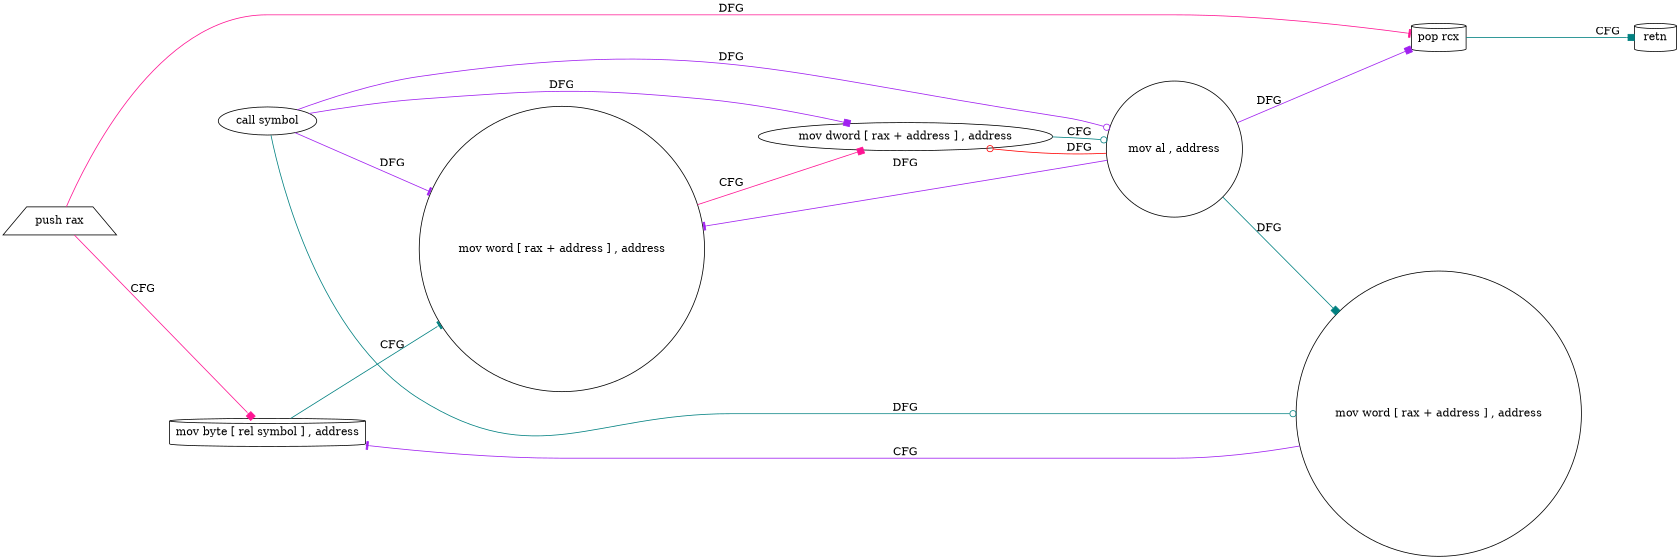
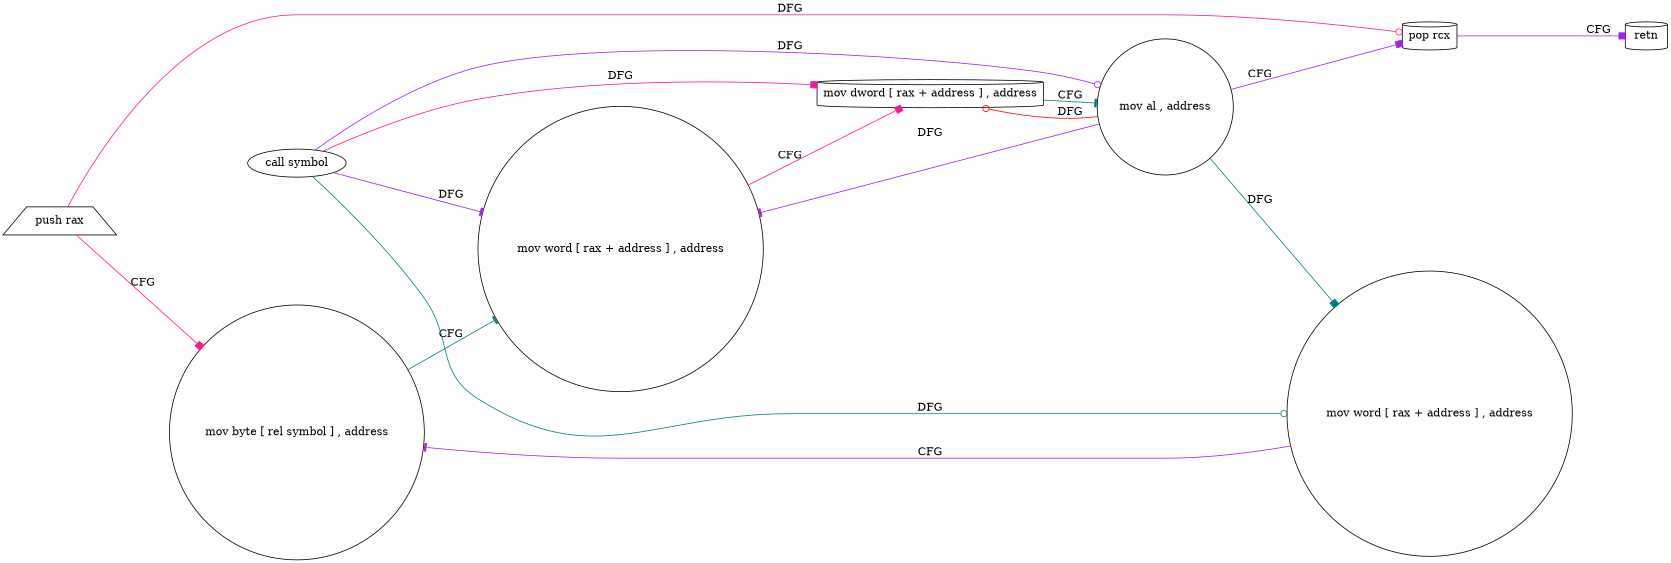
(691, 15) -> (690, 15)
(1546, 37) -> (1537, 36)
(576, 91) -> (561, 88)
(1269, 101) -> (1260, 75)
(905, 137) -> (930, 94)
(1077, 138) -> (1068, 101)
(268, 432) -> (297, 432)
